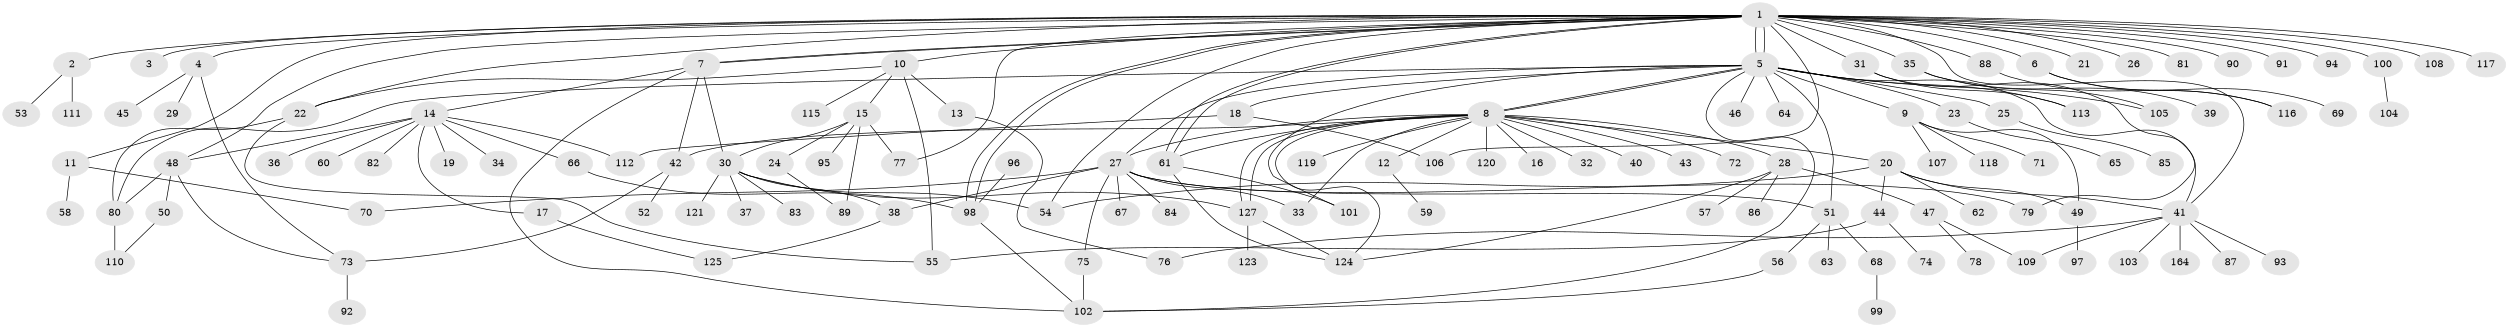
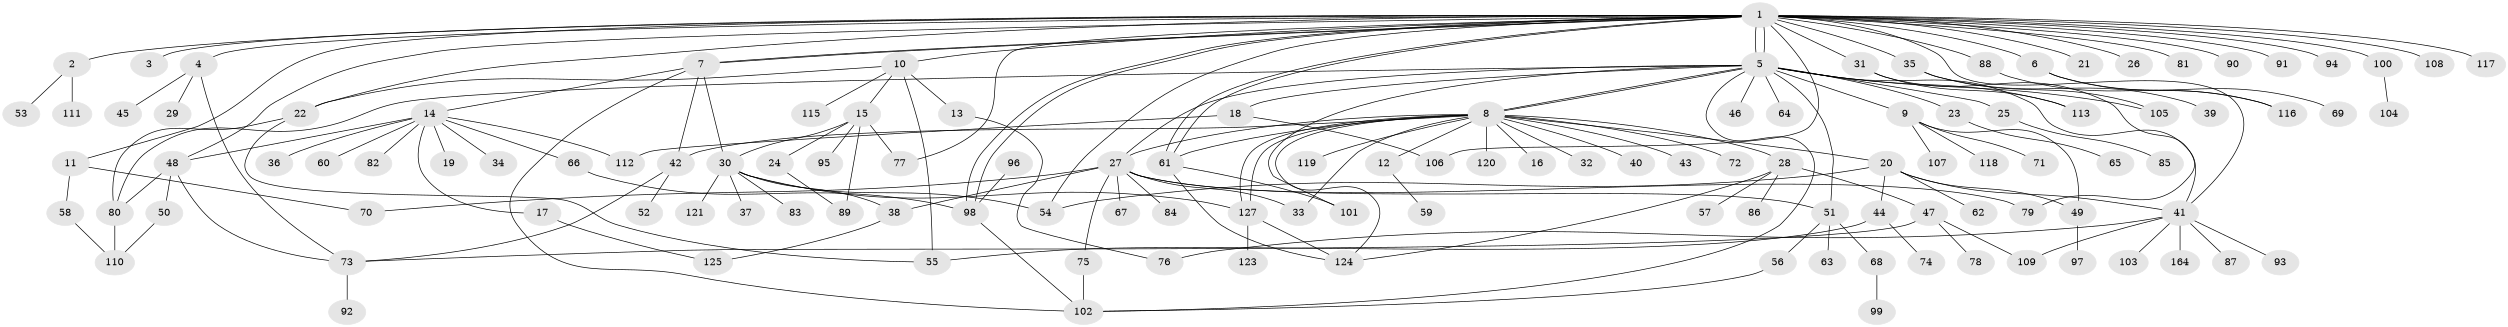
none -> (90, 238)
none -> (986, 249)
